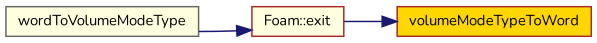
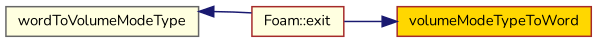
(218, 31) -> (233, 12)
